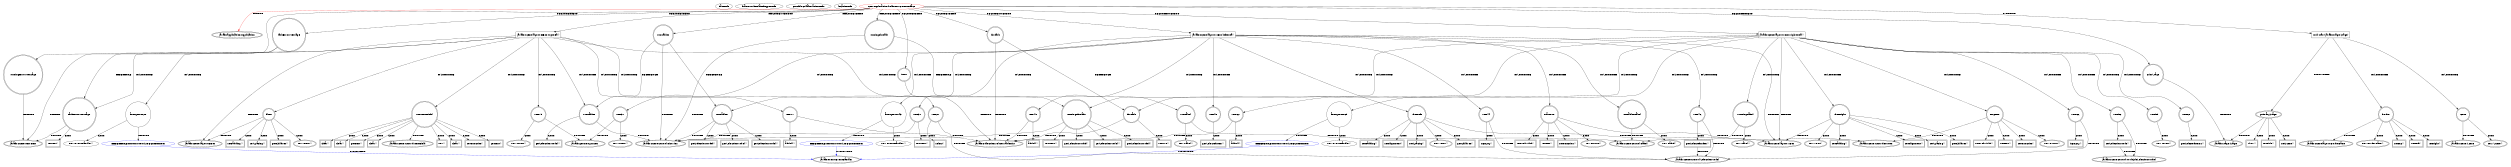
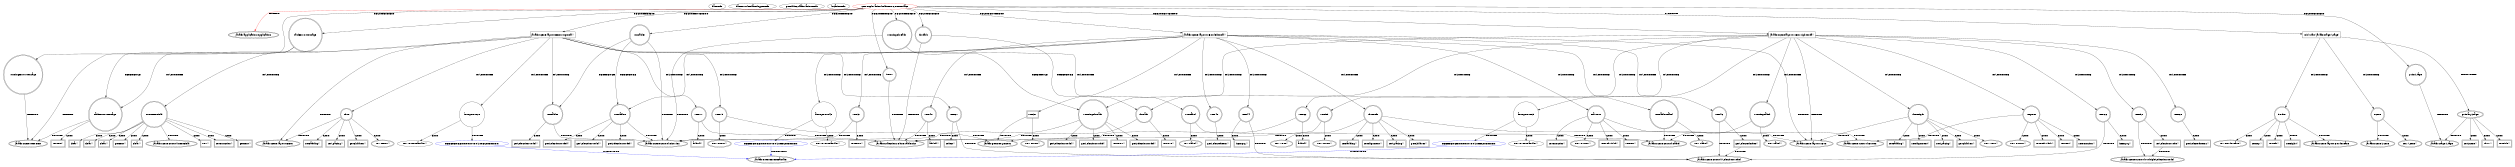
(620, 114) -> (1033, 114)
(2426, 136) -> (2294, 136)
none -> (1169, 138)
